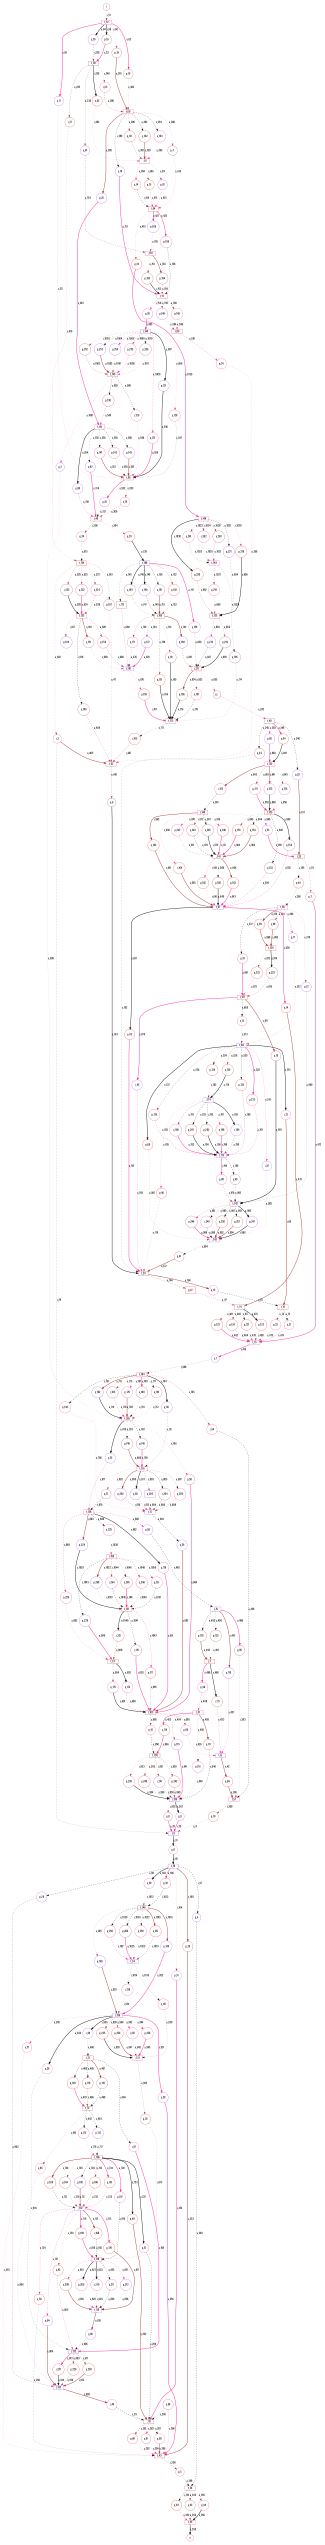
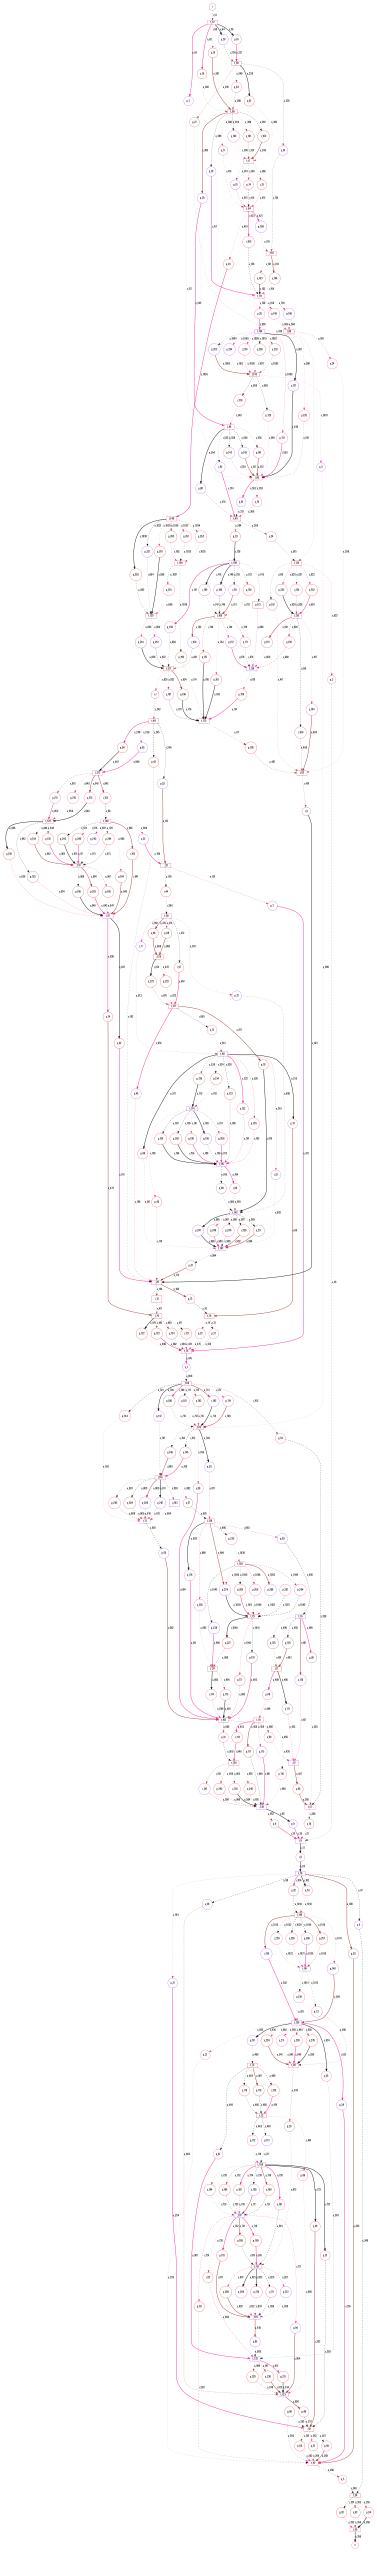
(81, 755) -> (310, 743)
(139, 1560) -> (230, 1573)
